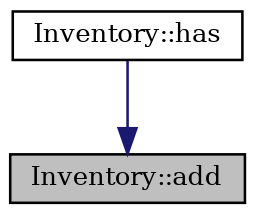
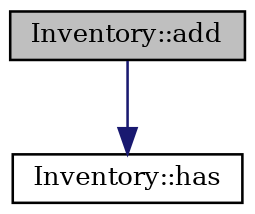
(128, 94) -> (128, 94)
